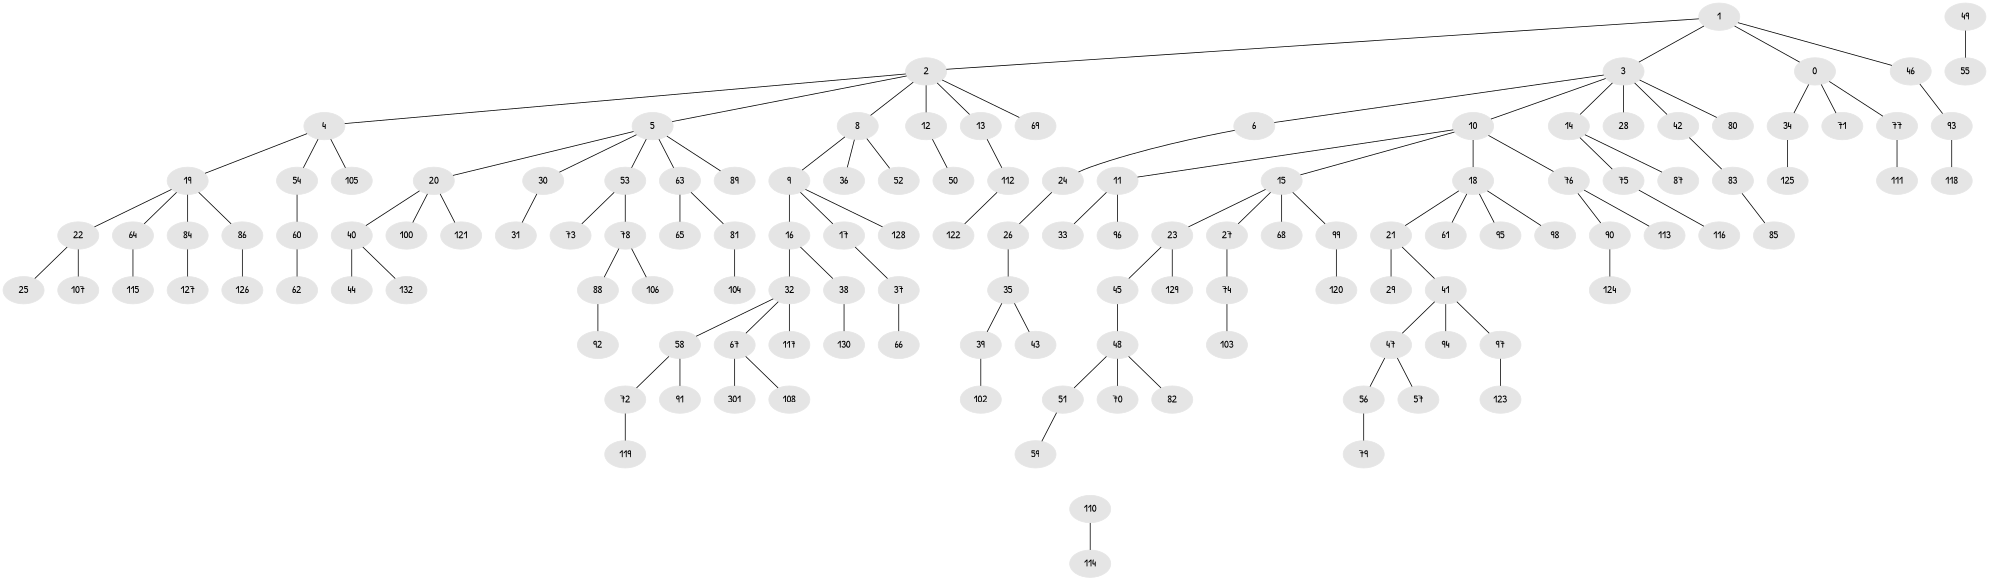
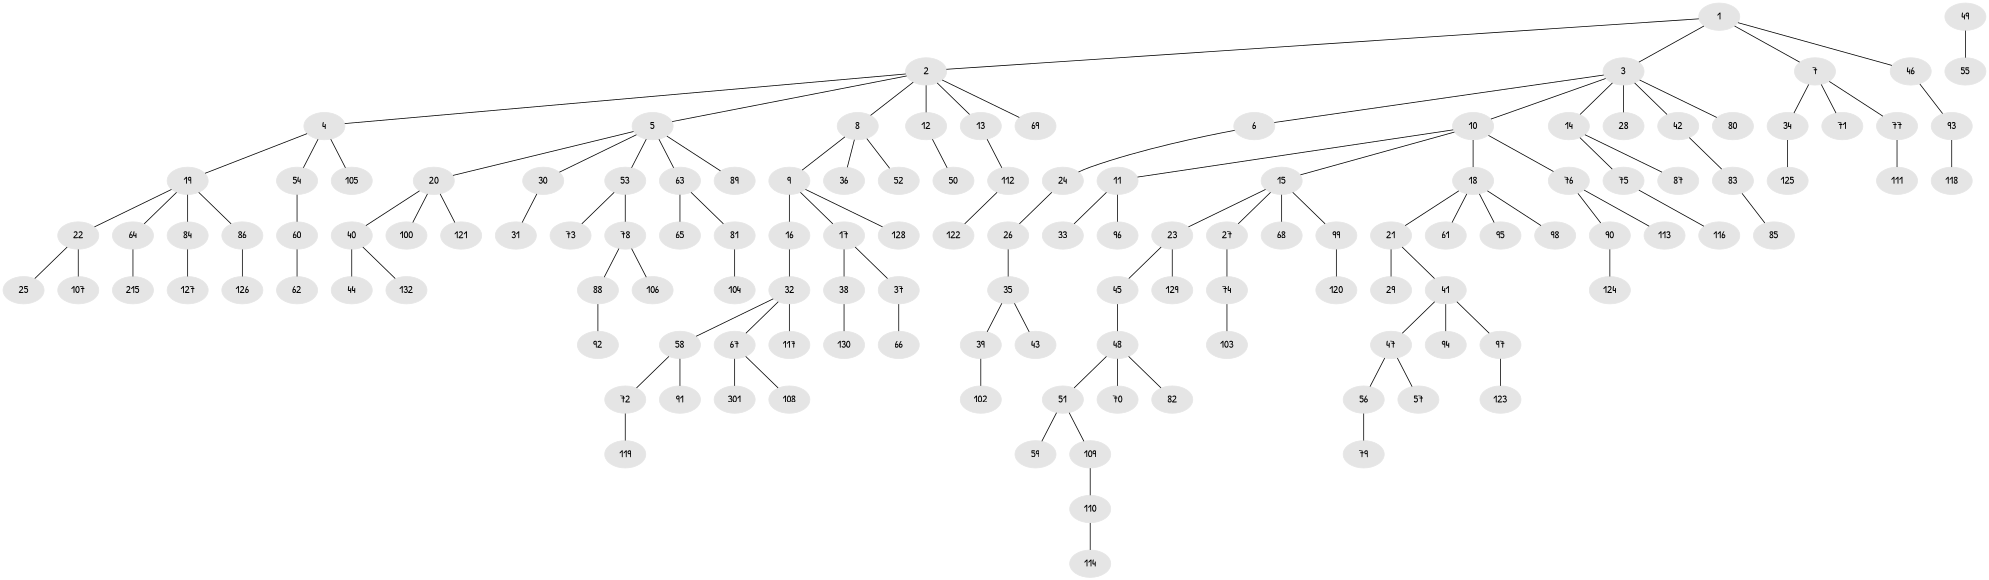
(1815, 71) -> (1815, 71)
(817, 263) -> (844, 263)
(133, 290) -> (133, 290)
none -> (1090, 454)
